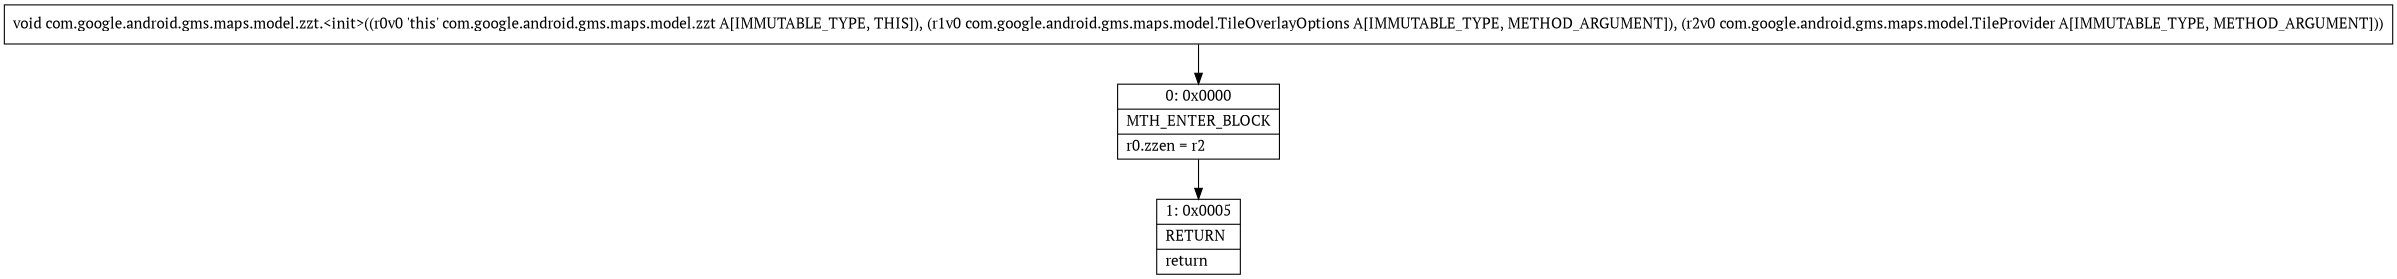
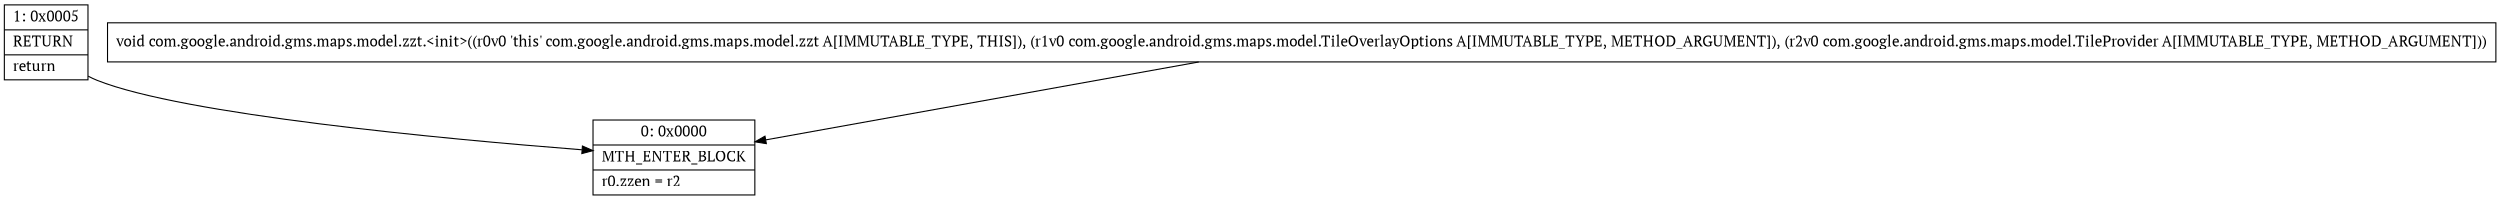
(1199, 174) -> (333, 125)
